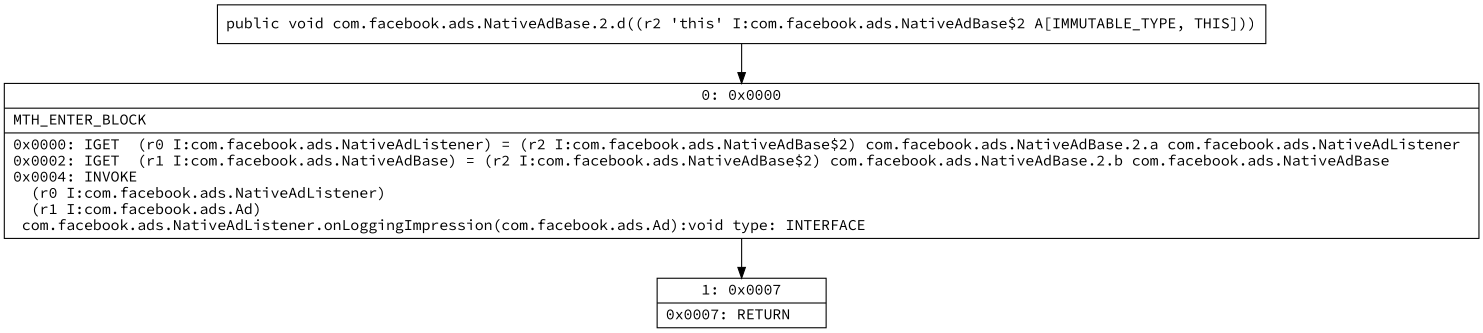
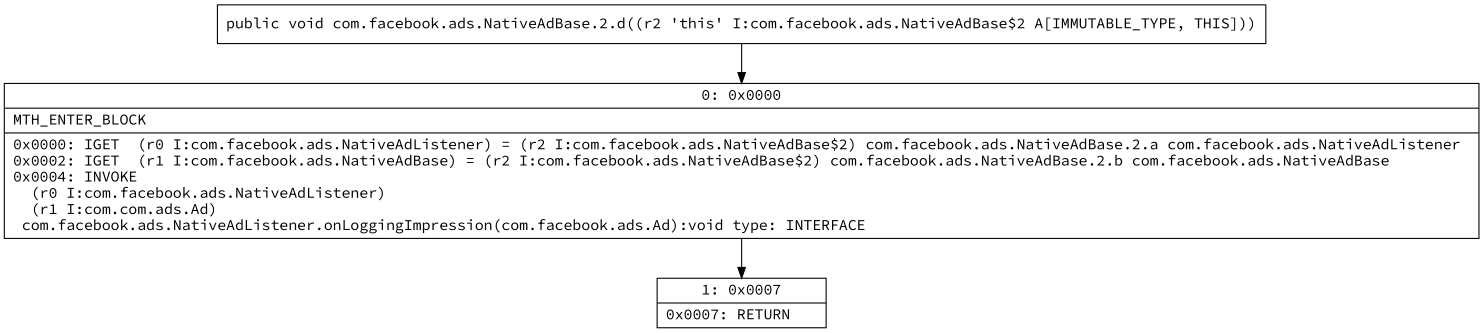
(138, 209) -> (115, 209)
